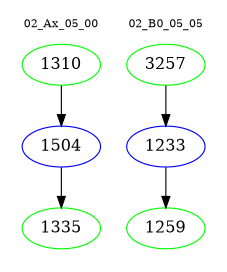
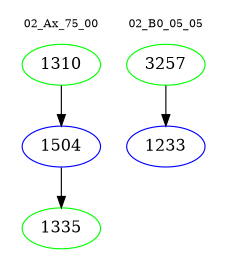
(61, 24) -> (61, 24)
(166, 228) -> none
